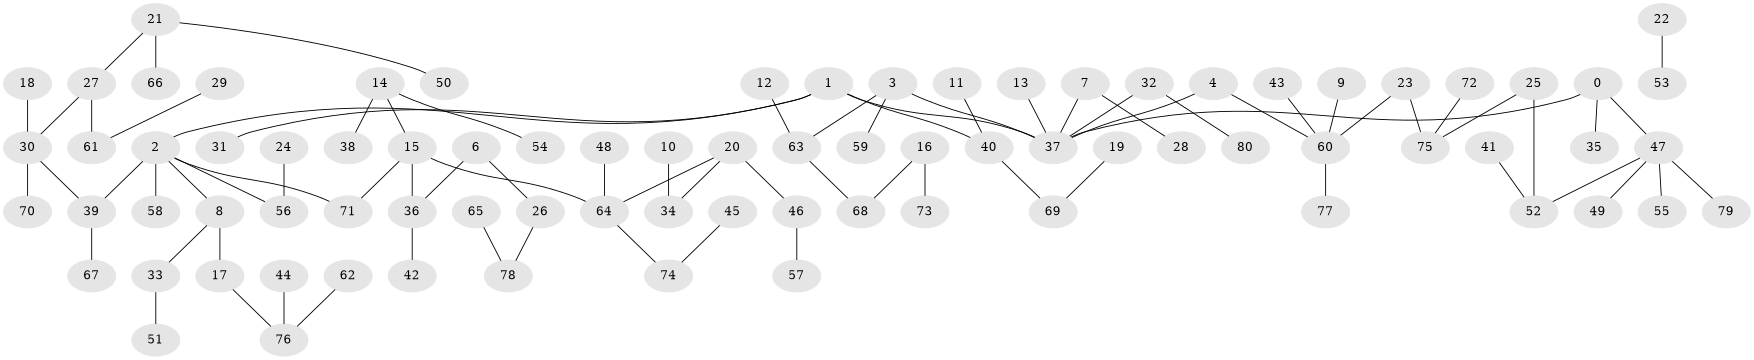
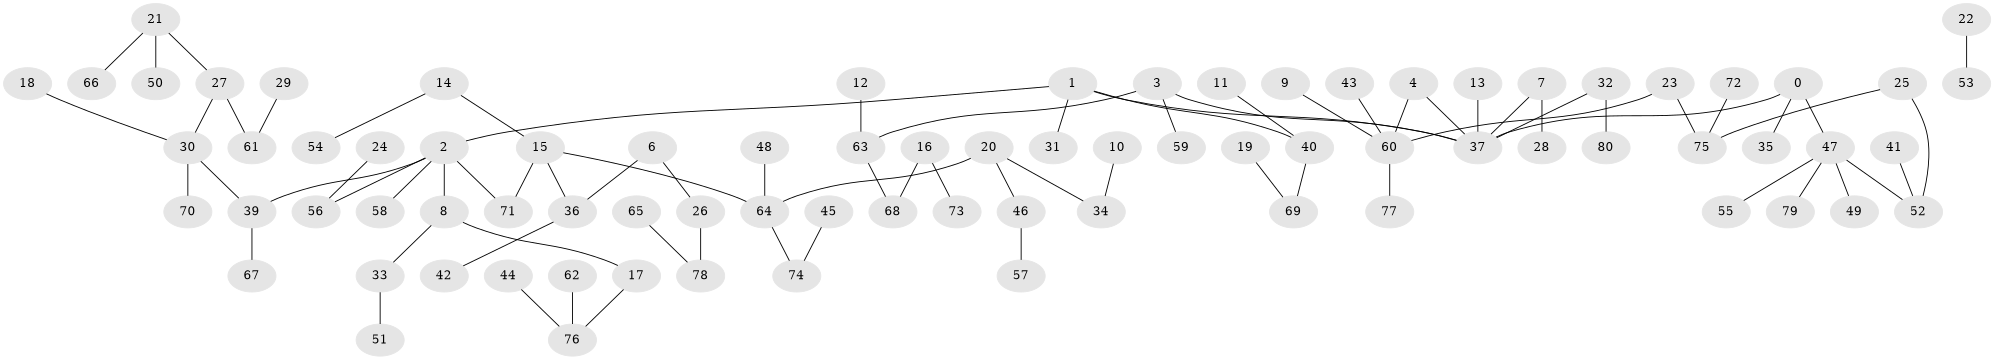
(348, 148) -> none
